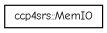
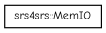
(54, 17) -> (53, 17)
